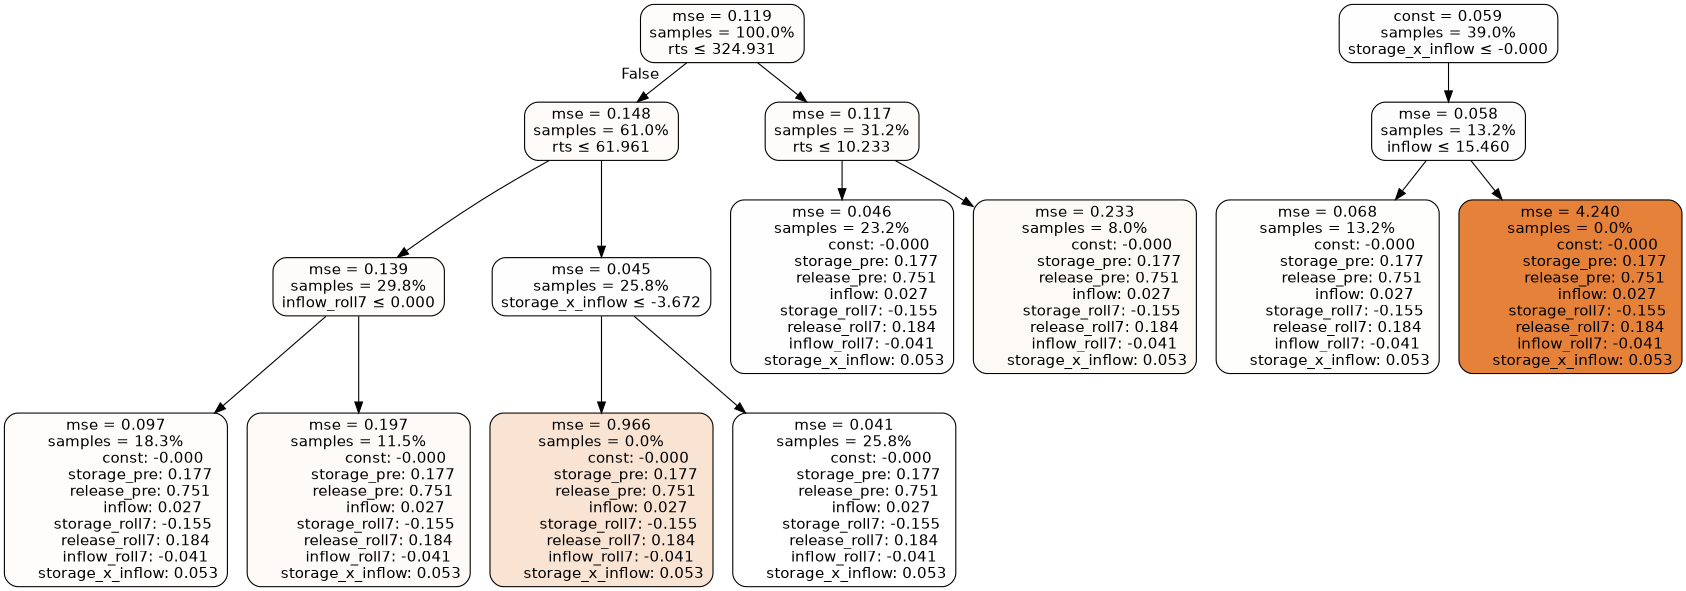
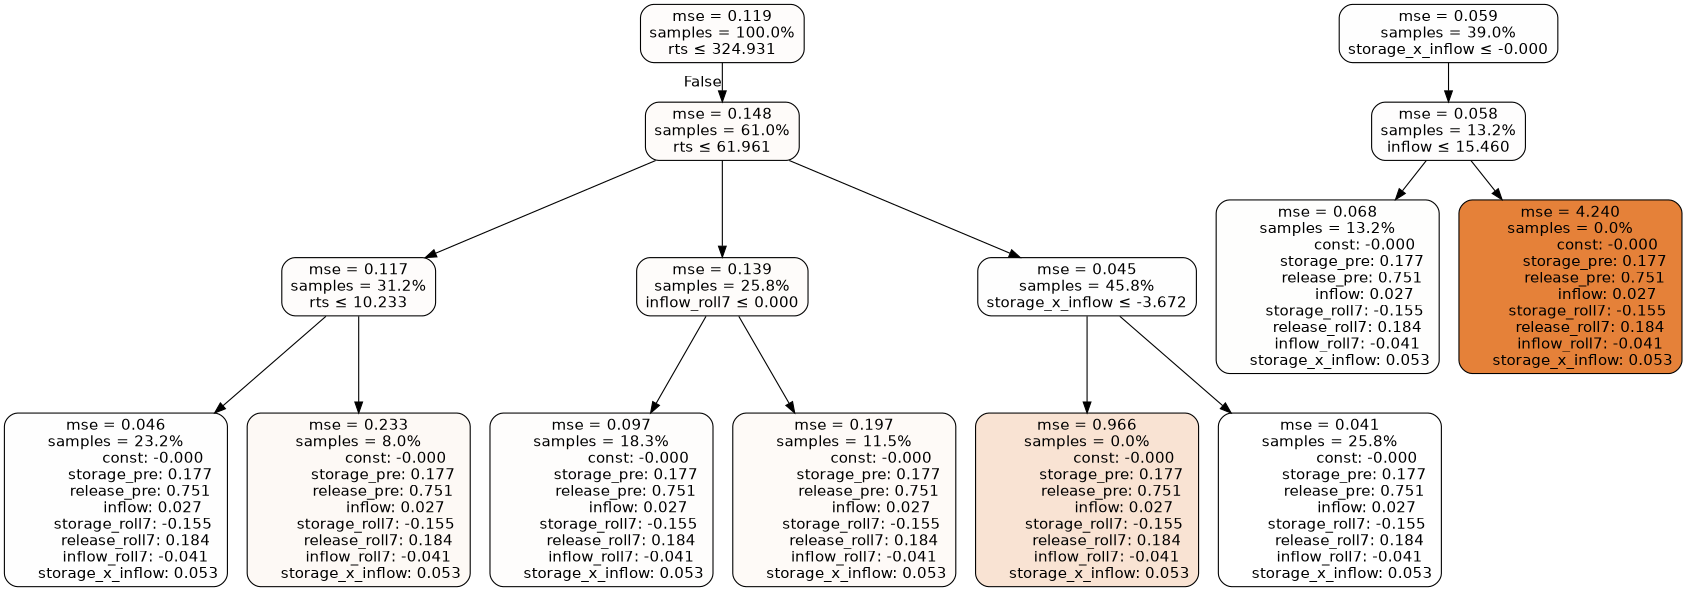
(1449, 34) -> (1449, 34)
(778, 79) -> (546, 207)
(359, 287) -> (722, 287)
(601, 287) -> (1087, 287)
